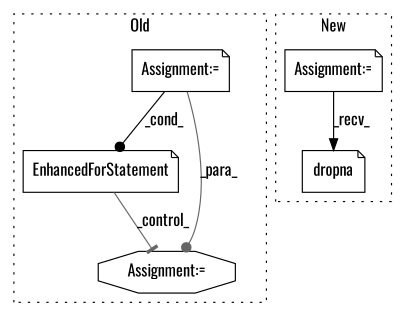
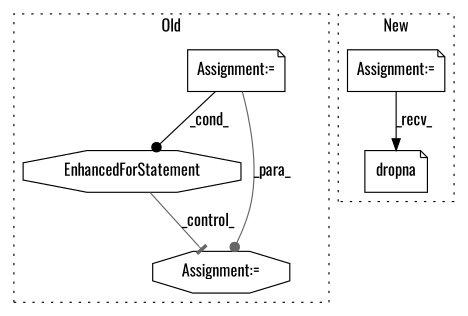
(101, 171) -> (132, 171)
